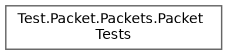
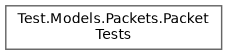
(114, 28) -> (114, 28)
